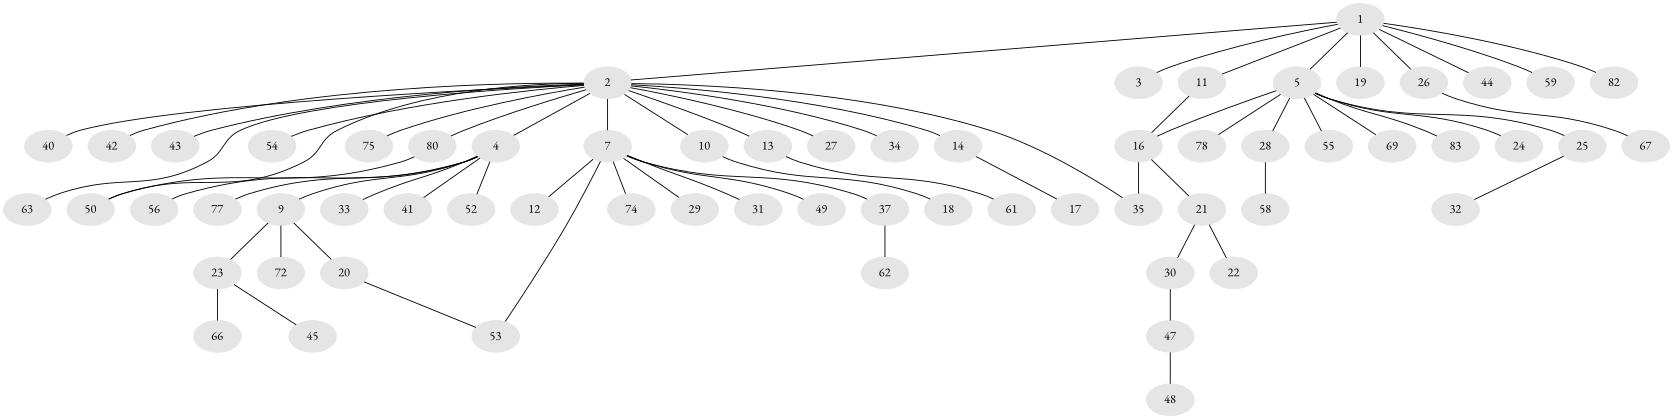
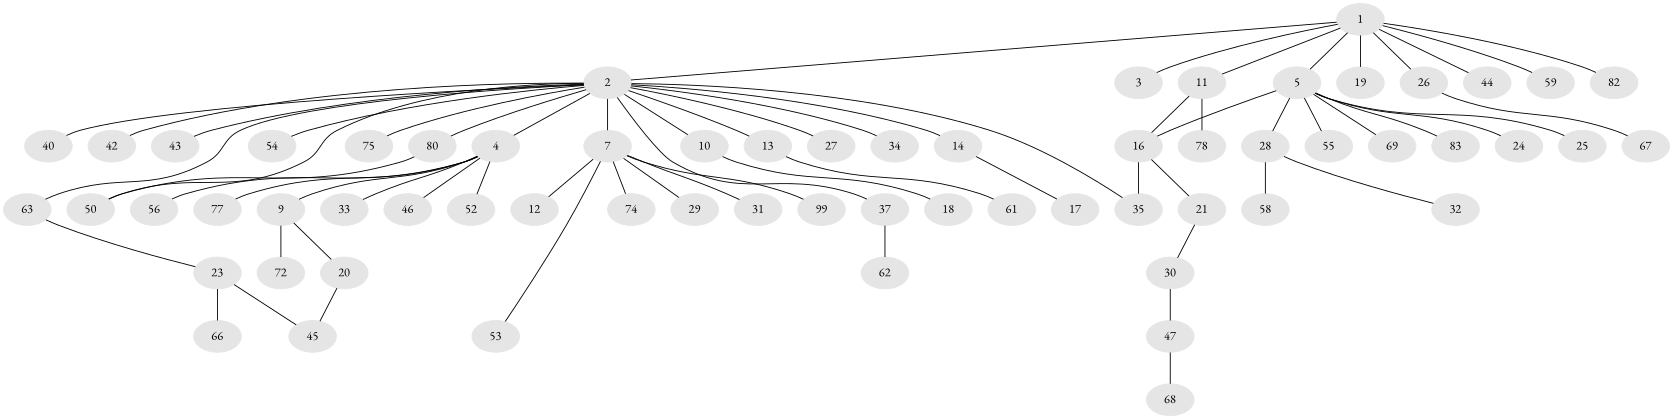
(1249, 115) -> (1202, 111)
(753, 177) -> (679, 165)
(1519, 178) -> (1358, 182)
(408, 210) -> (408, 210)
(822, 210) -> (822, 210)
(249, 241) -> (120, 246)
(1234, 273) -> none
(420, 305) -> (328, 305)
(1170, 400) -> (1170, 400)
